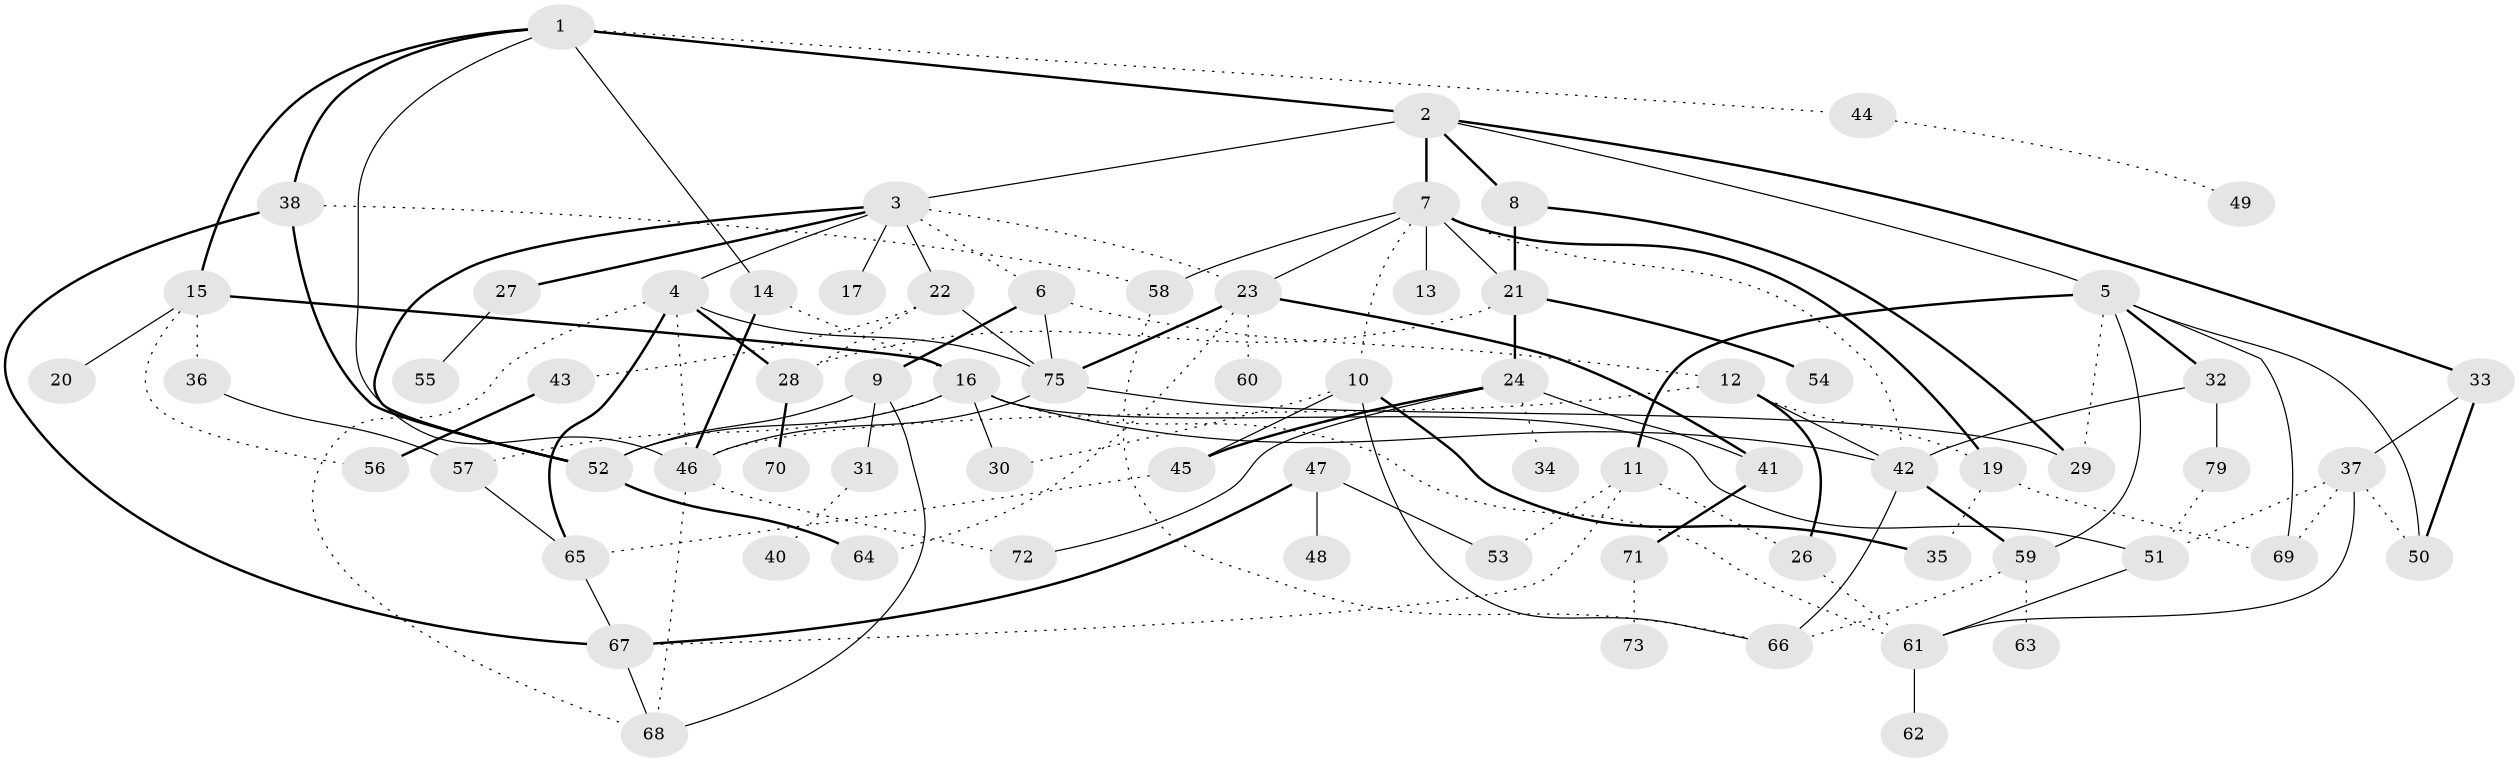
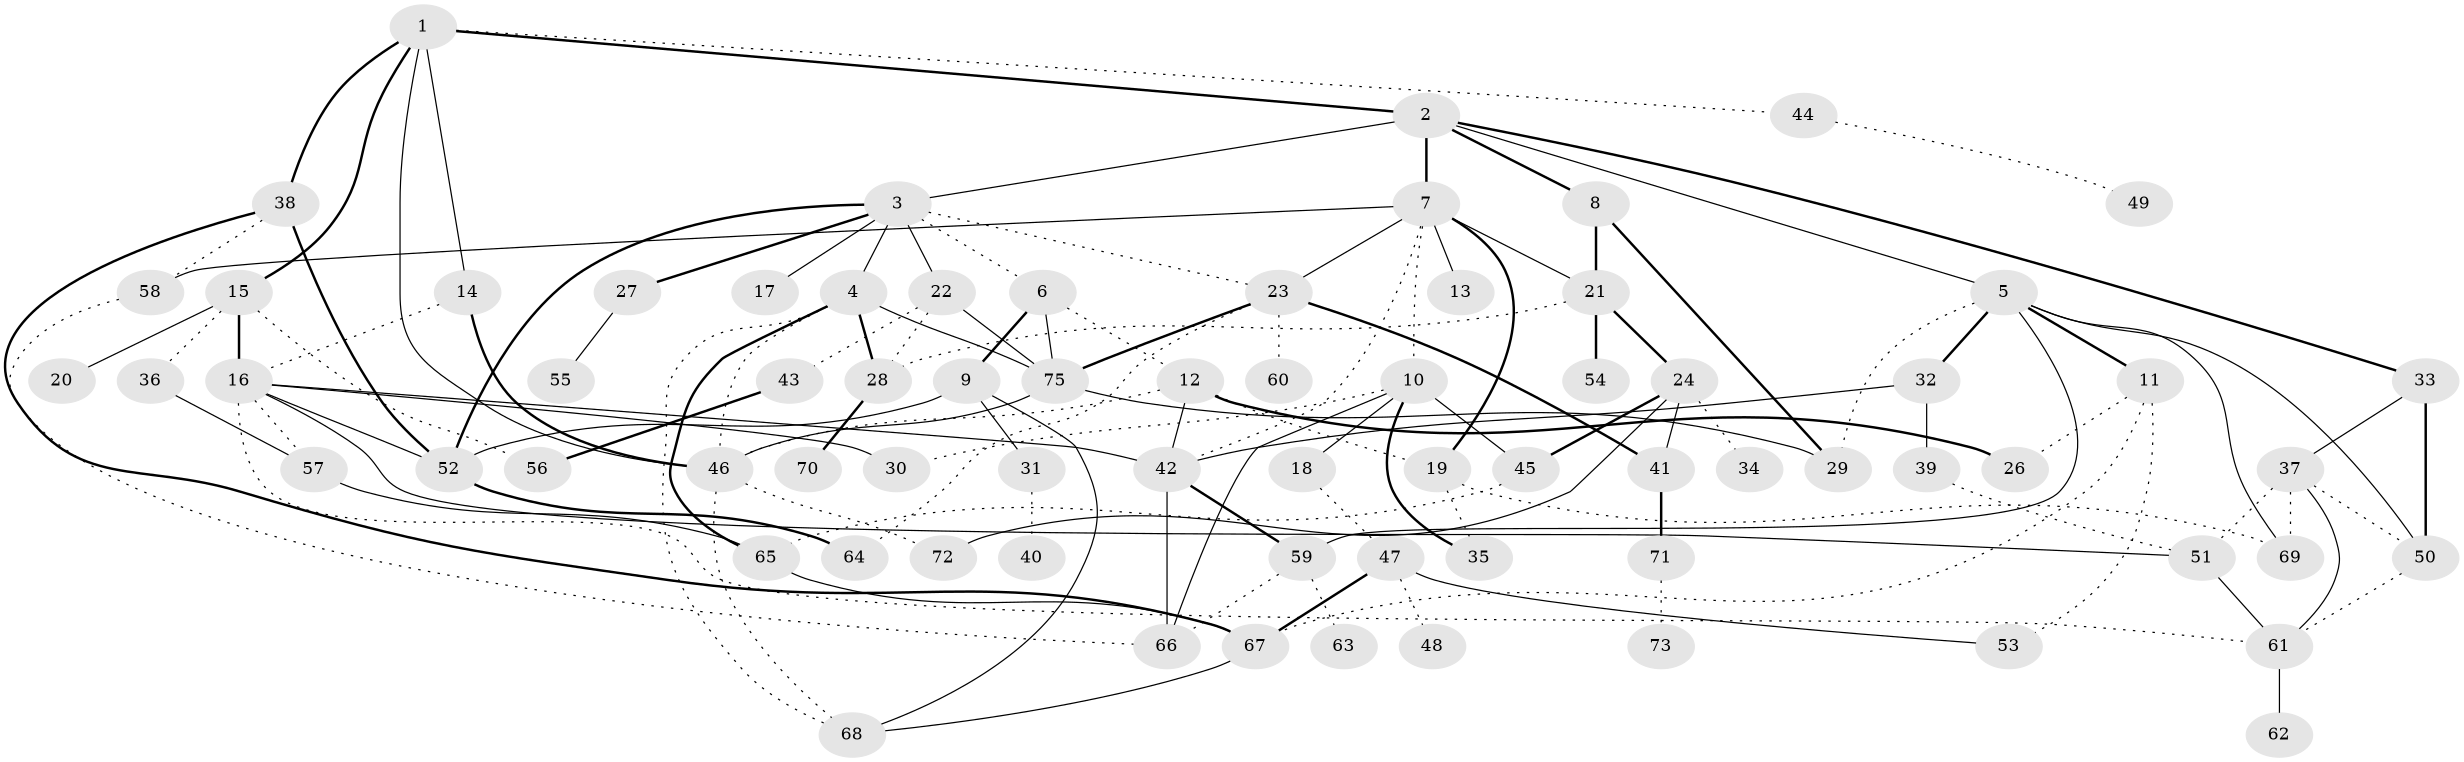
none -> (1302, 470)
(2217, 470) -> (1927, 470)
(1317, 514) -> (1415, 609)
(1859, 602) -> (2353, 602)
